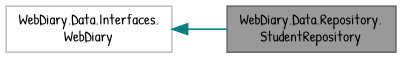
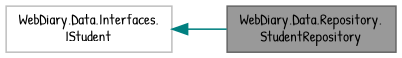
(89, 29) -> (89, 29)
